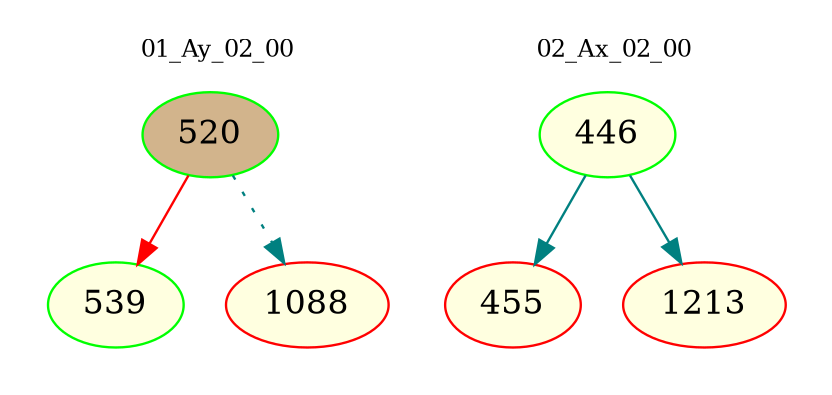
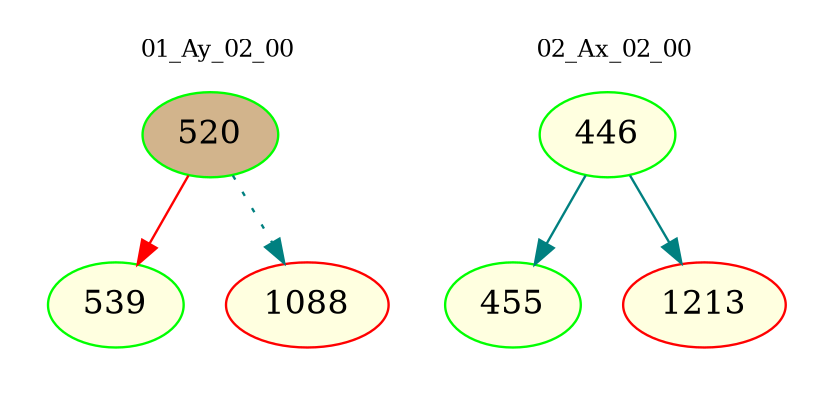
(513, 305) -> (513, 305)
